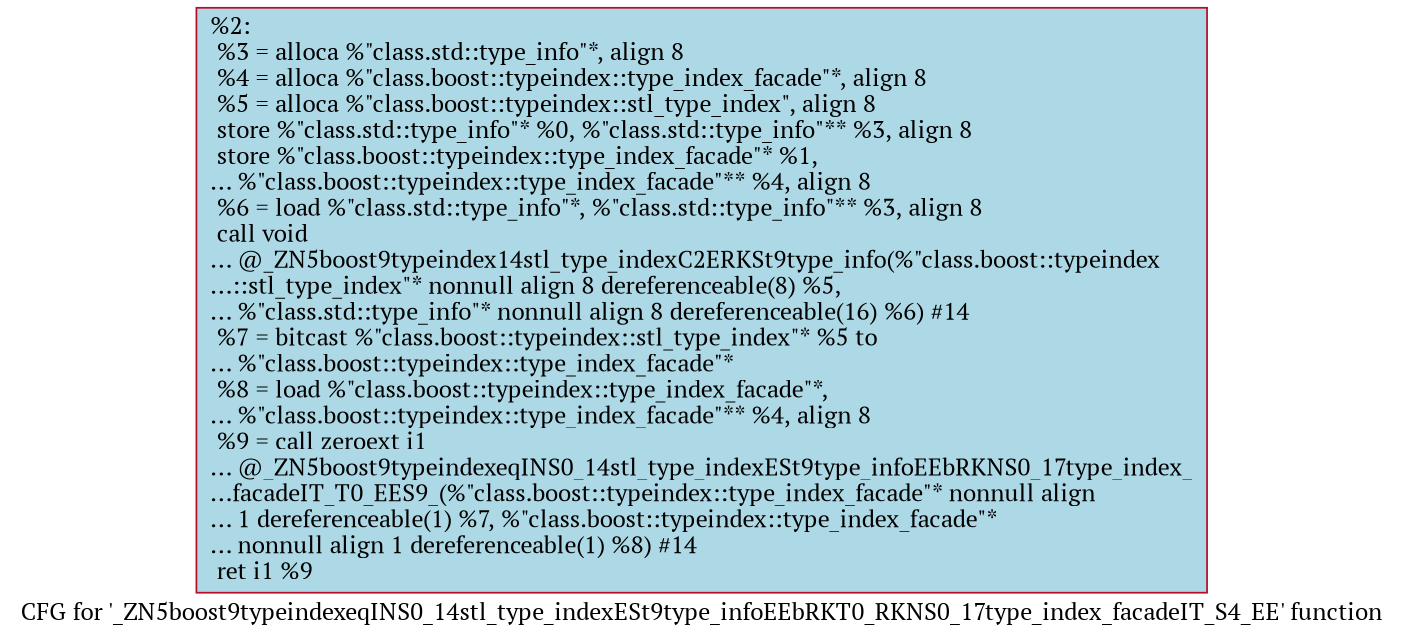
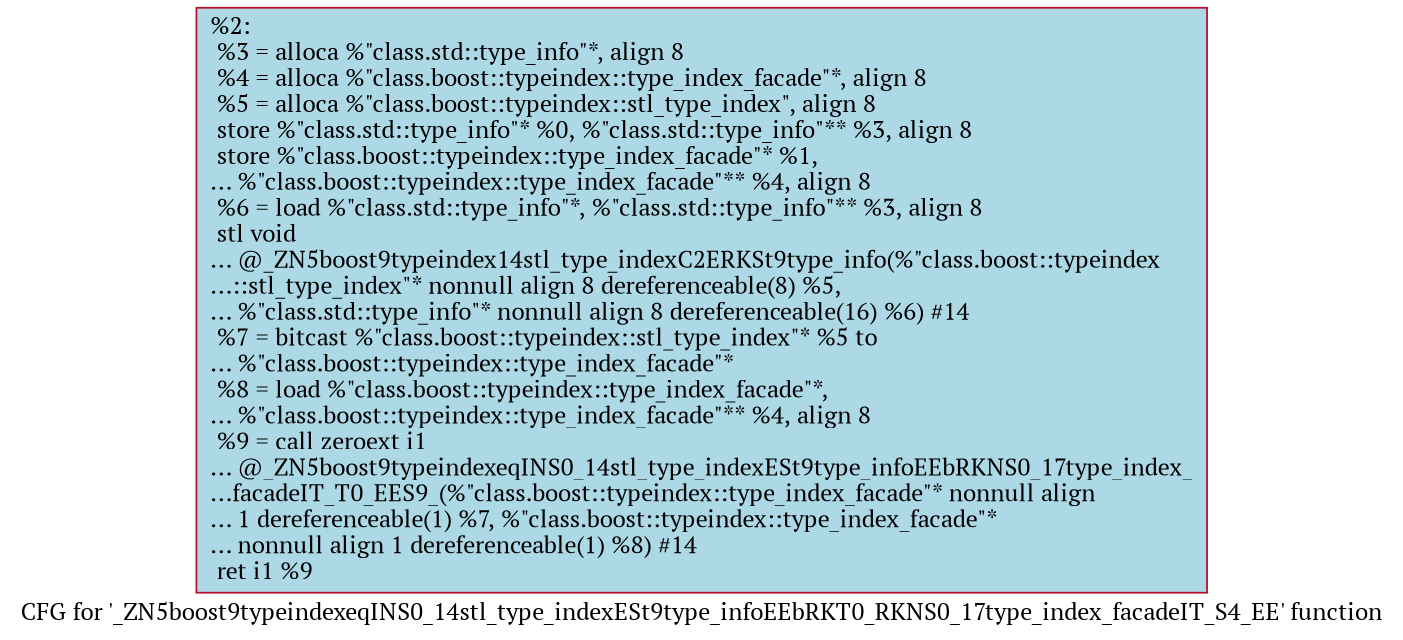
(260, 234) -> (254, 234)
